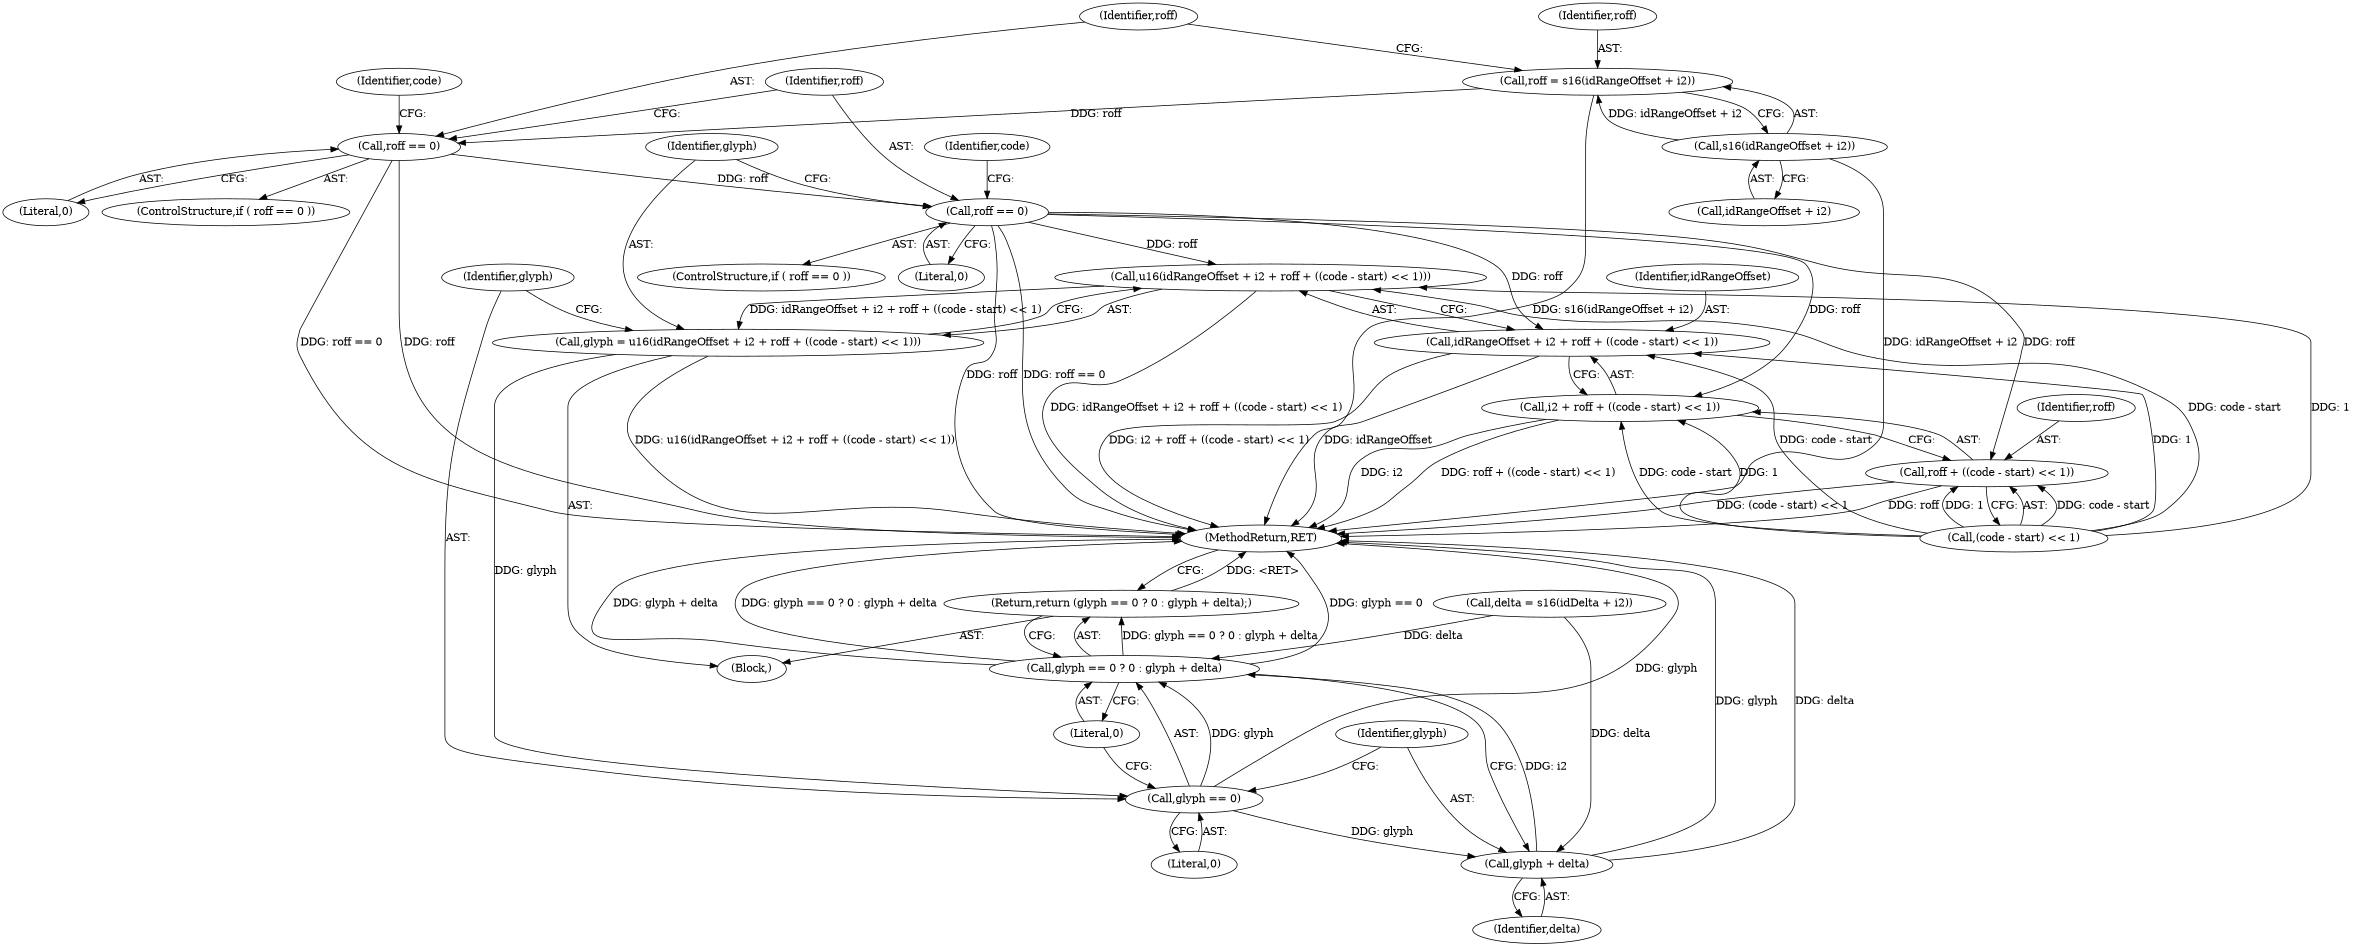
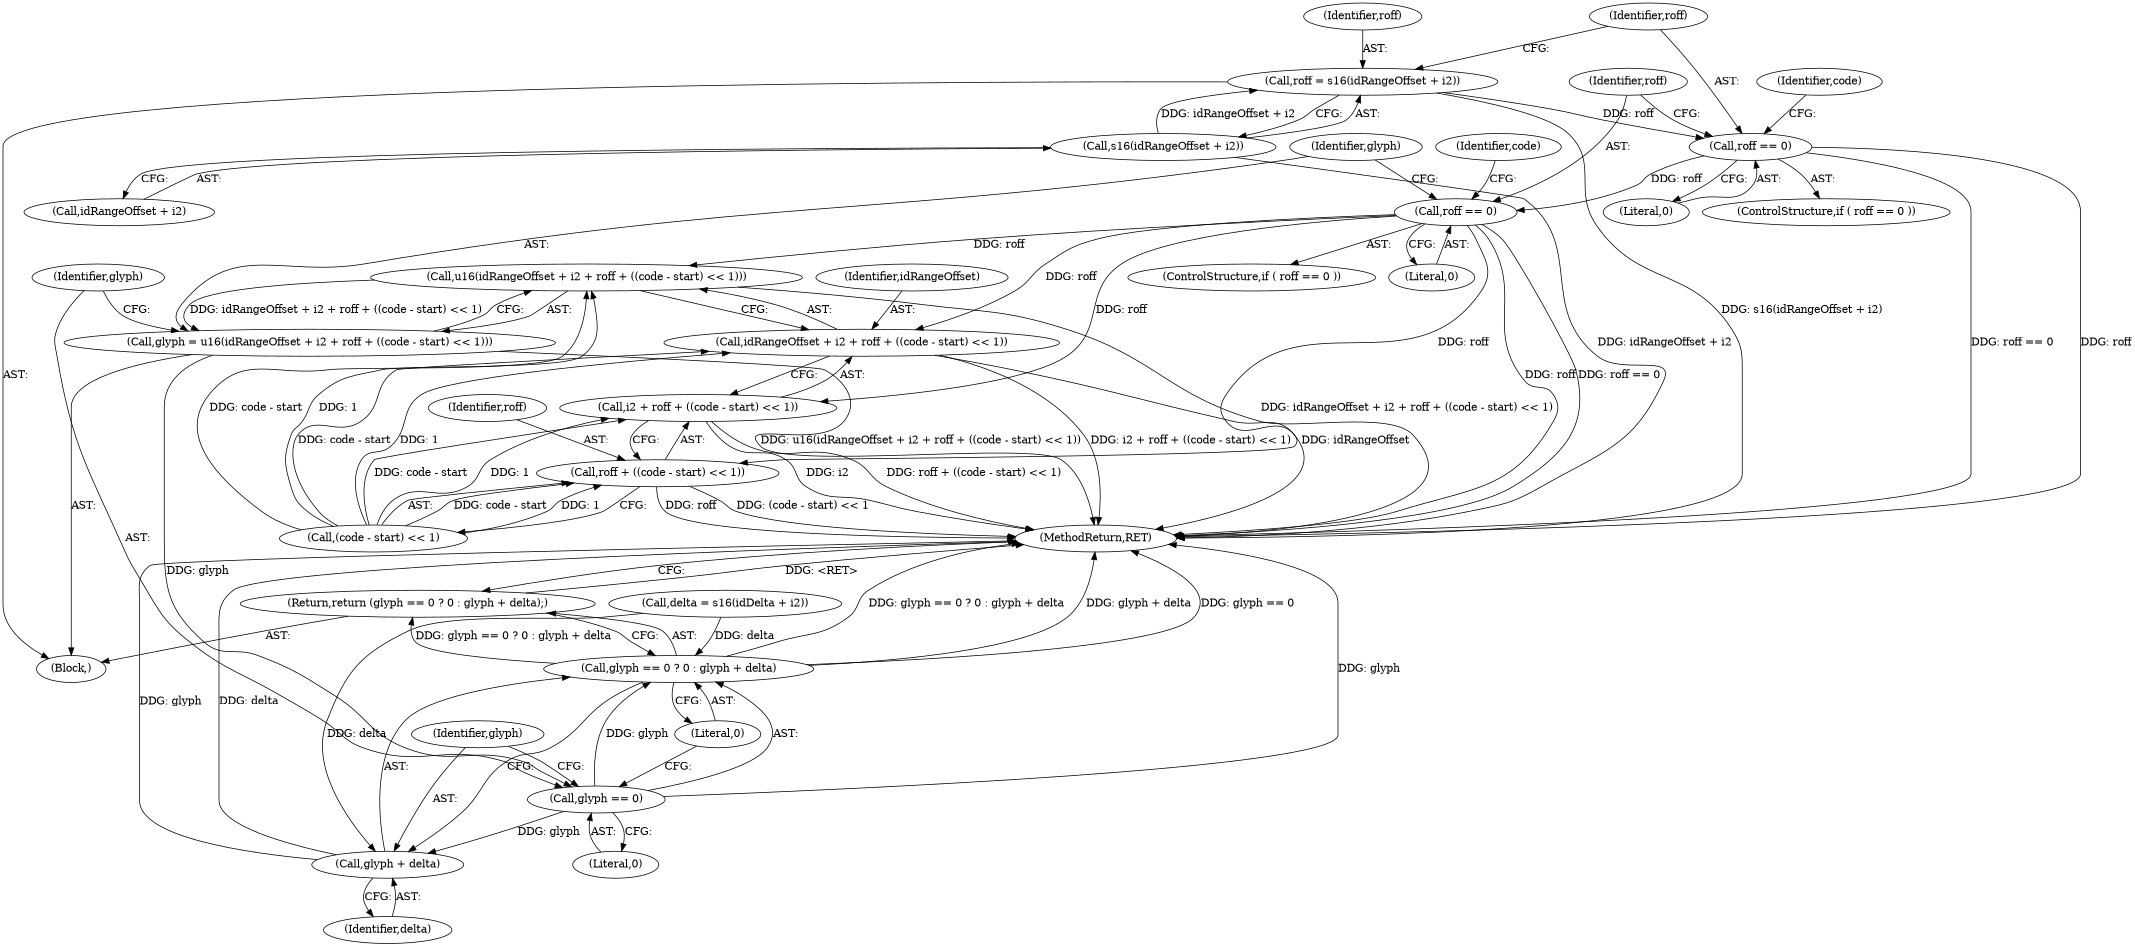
none -> (350, 97)
(1546, 767) -> (398, 767)
